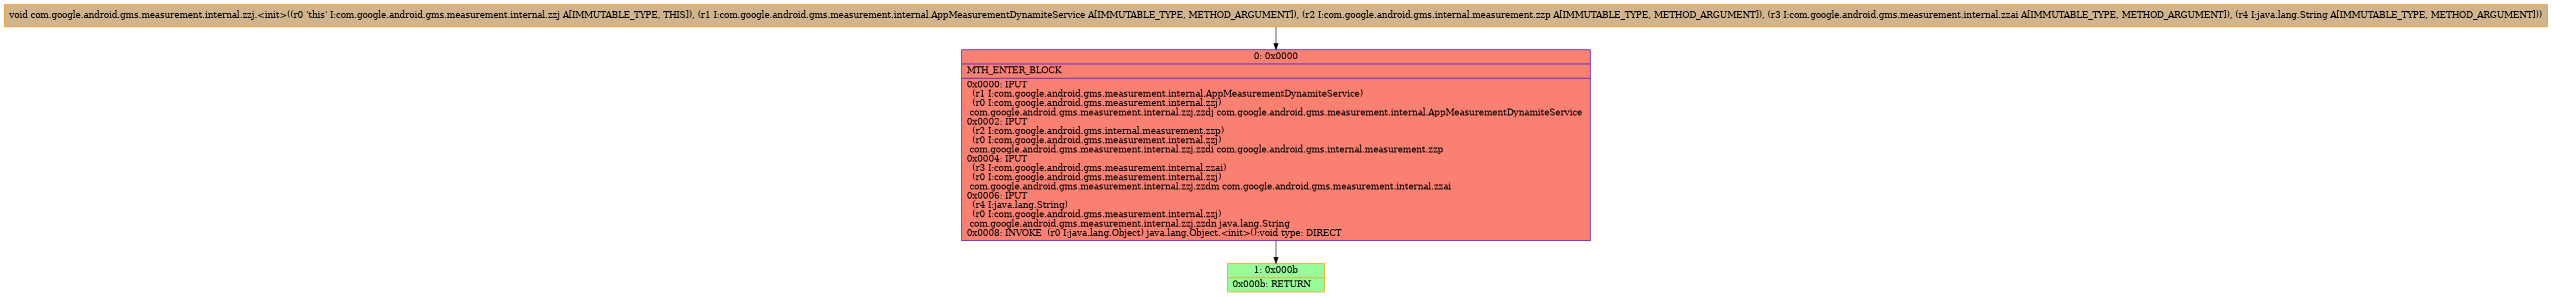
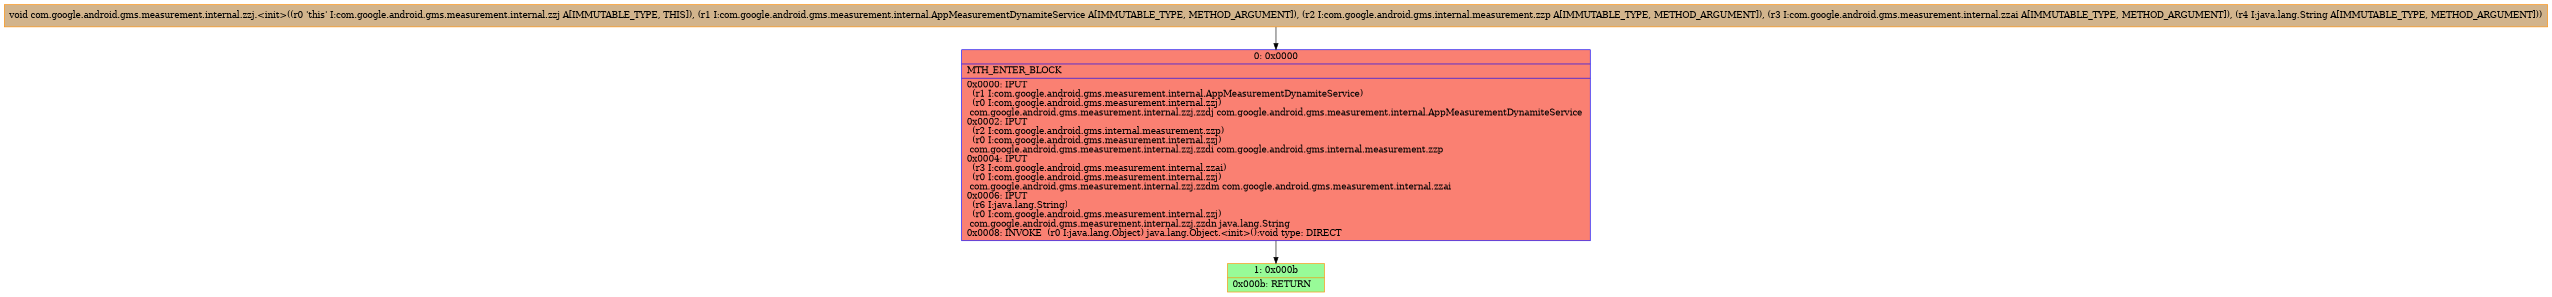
(1017, 206) -> (1017, 206)
